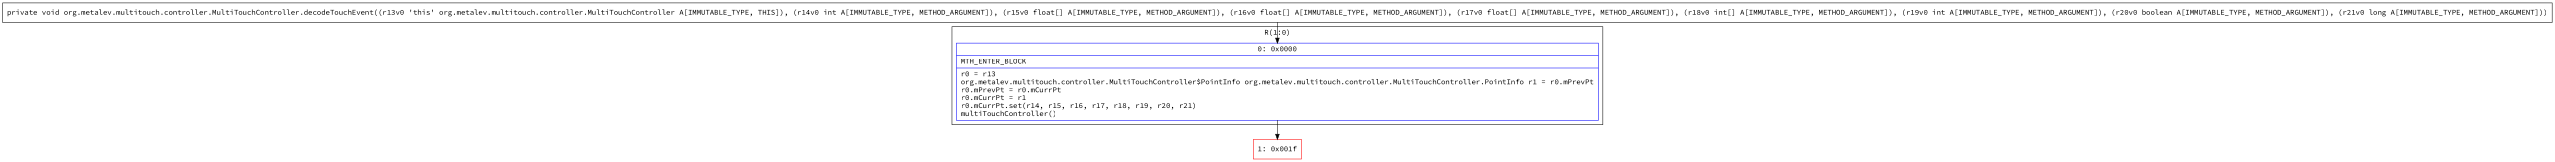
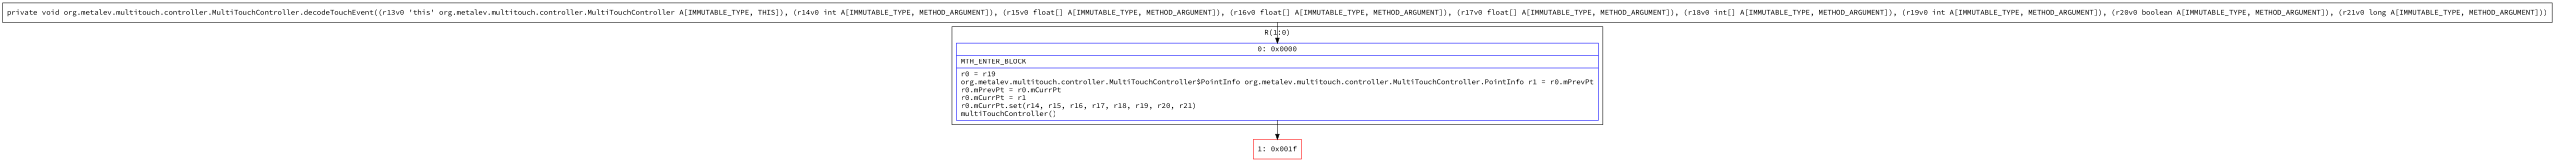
(978, 74) -> (978, 74)
